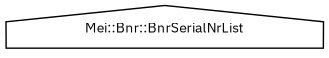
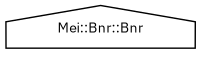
(165, 29) -> (101, 29)
